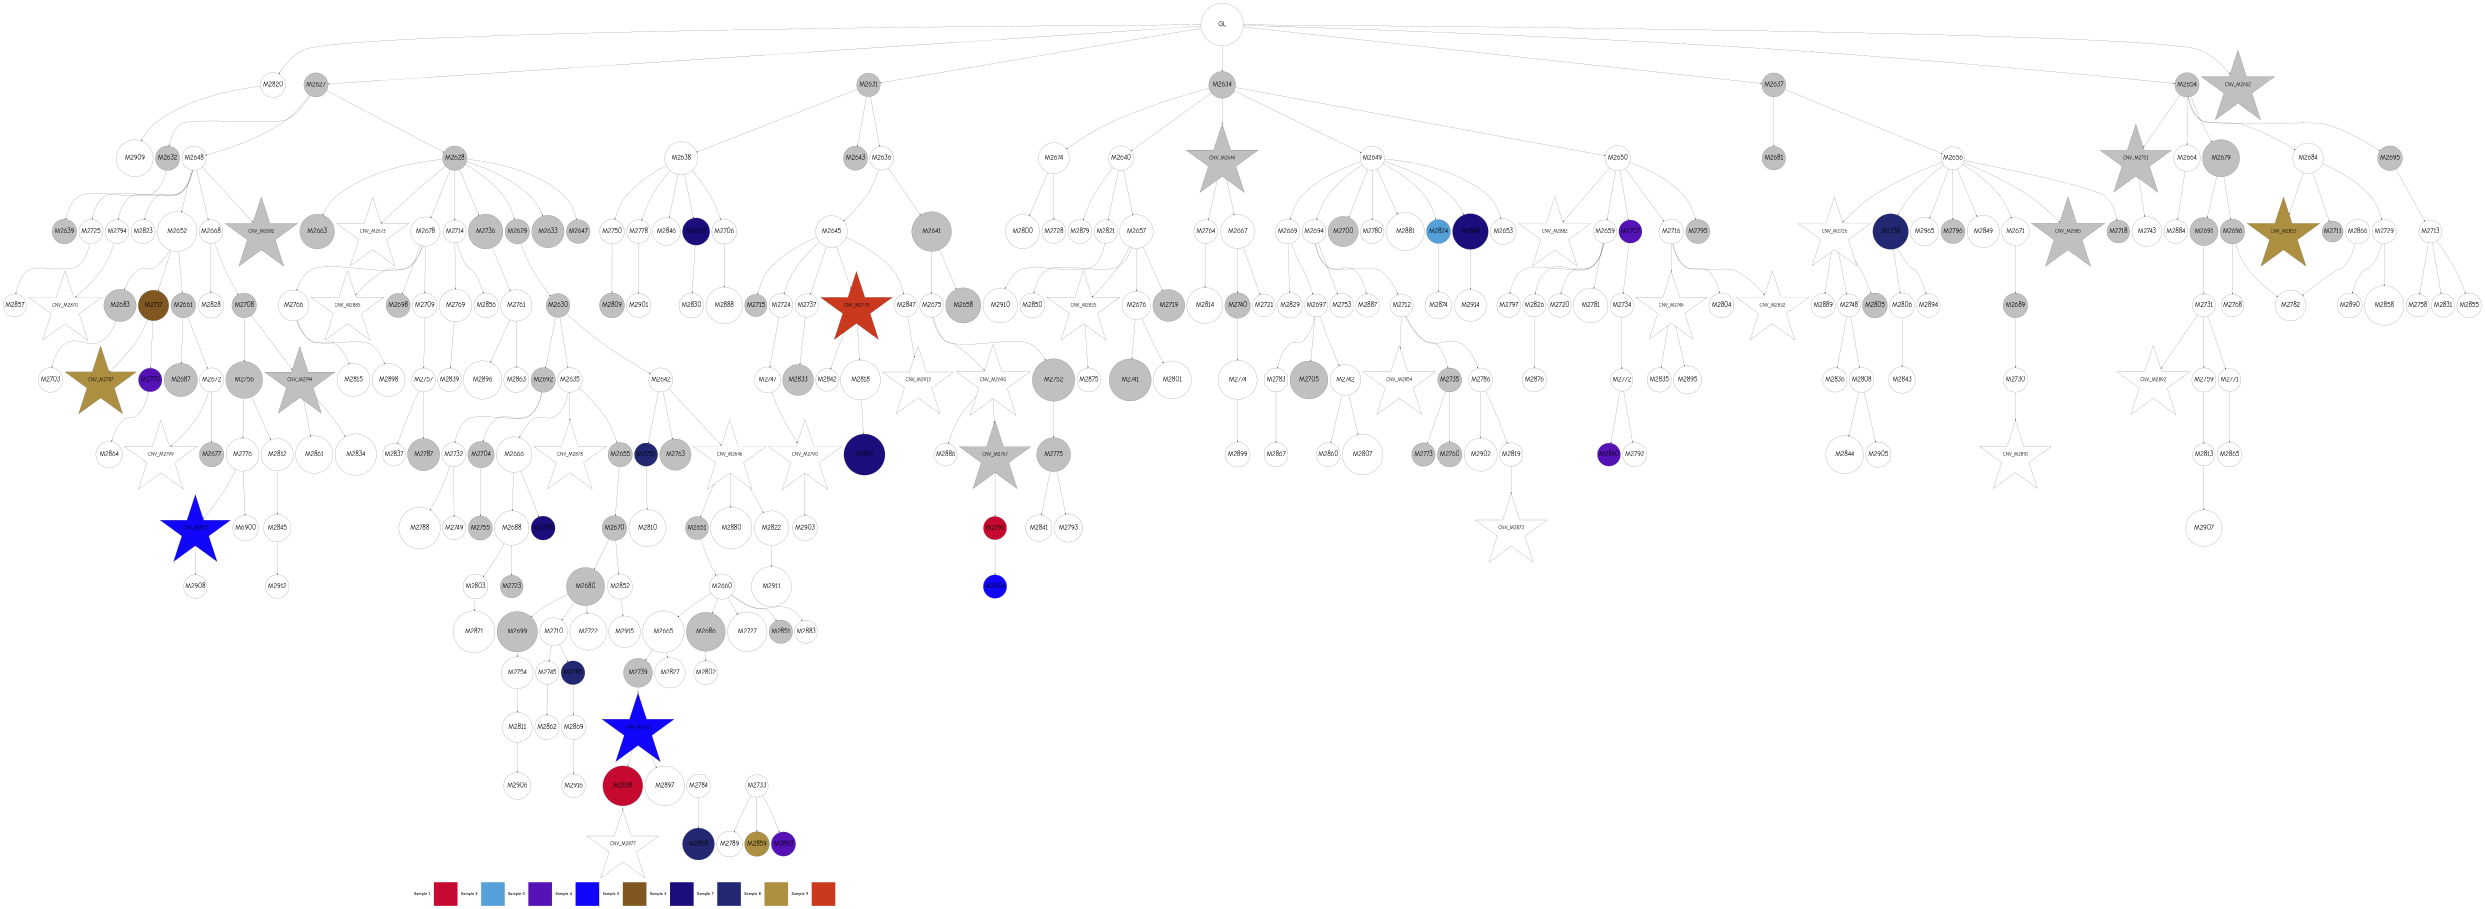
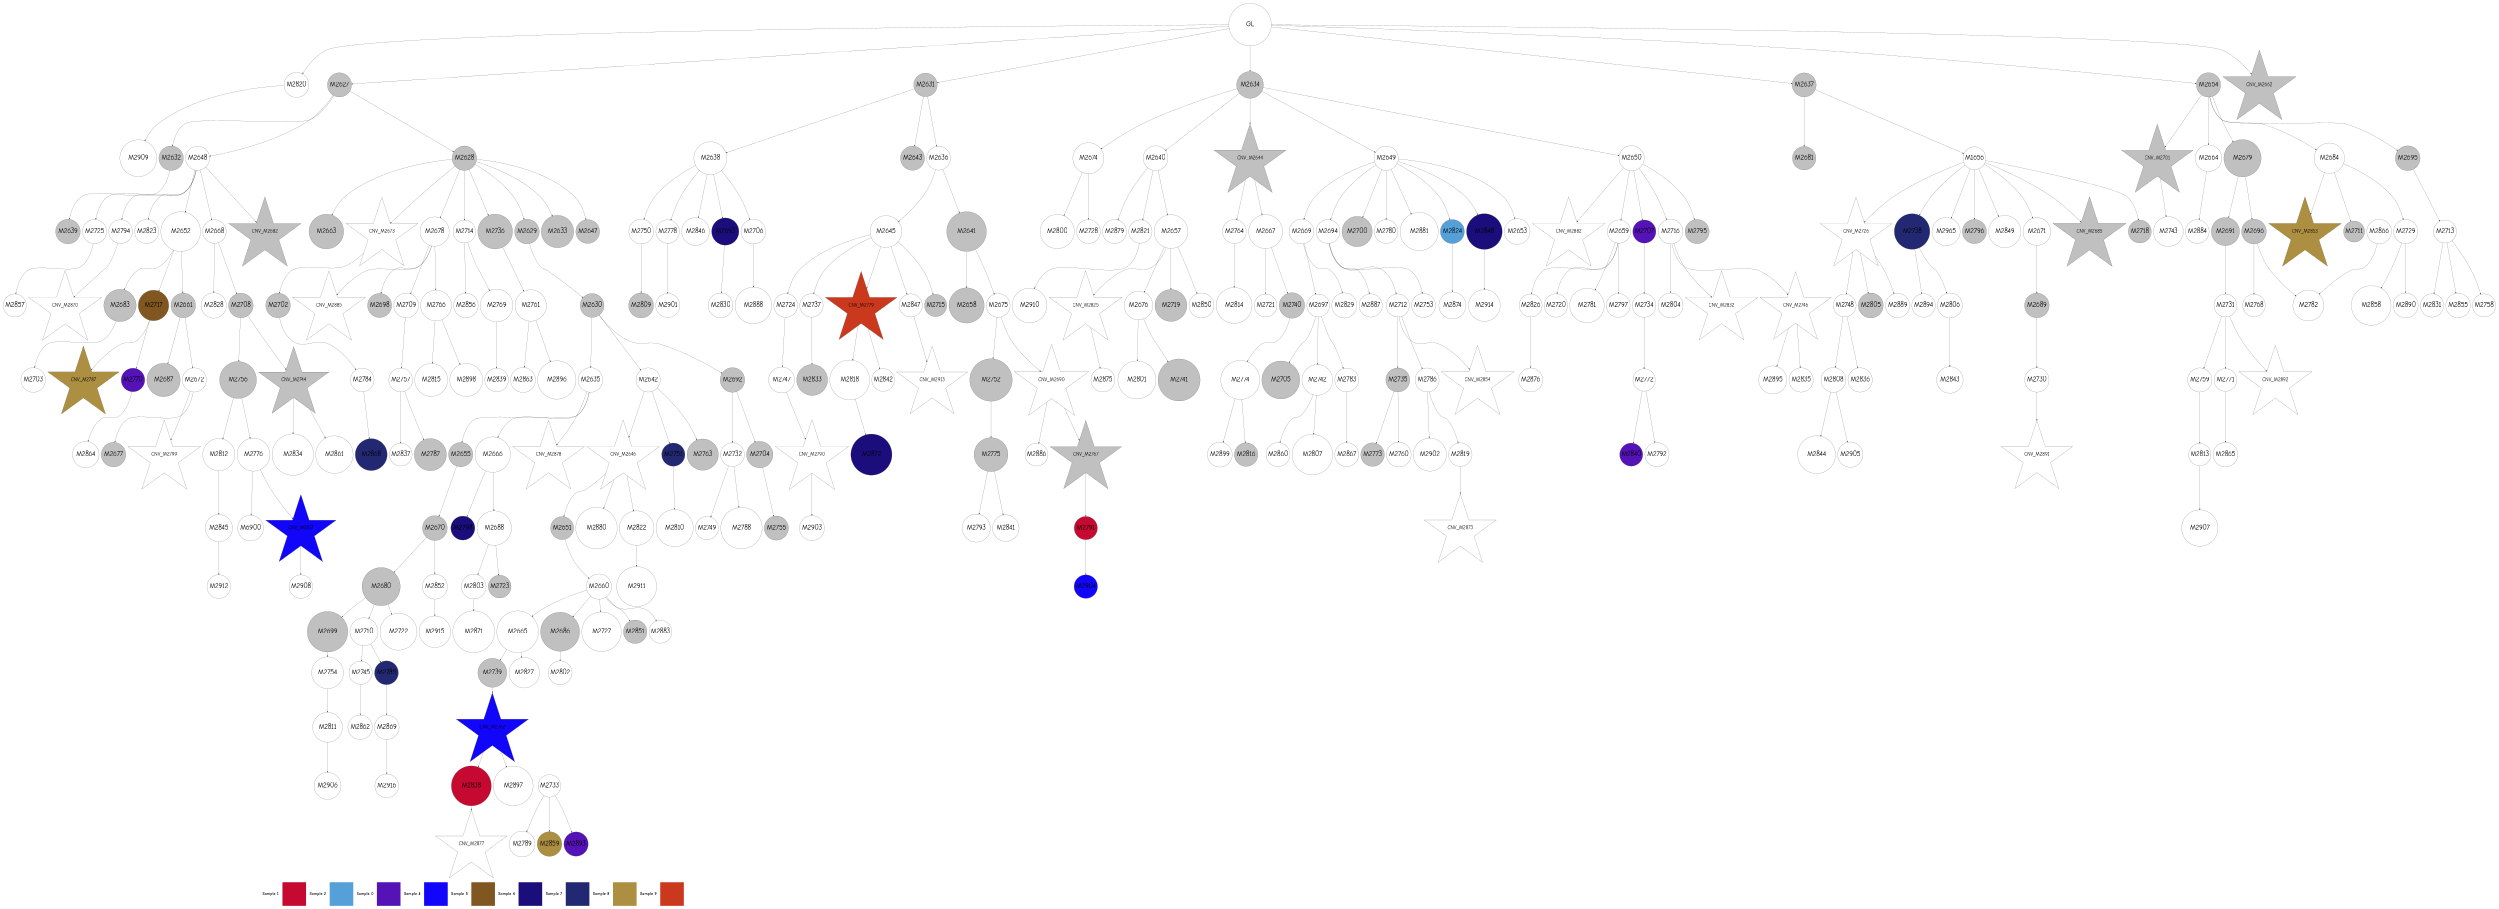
(1953, 158) -> (1974, 158)
none -> (278, 305)
none -> (1246, 455)
(1450, 455) -> (1399, 455)
